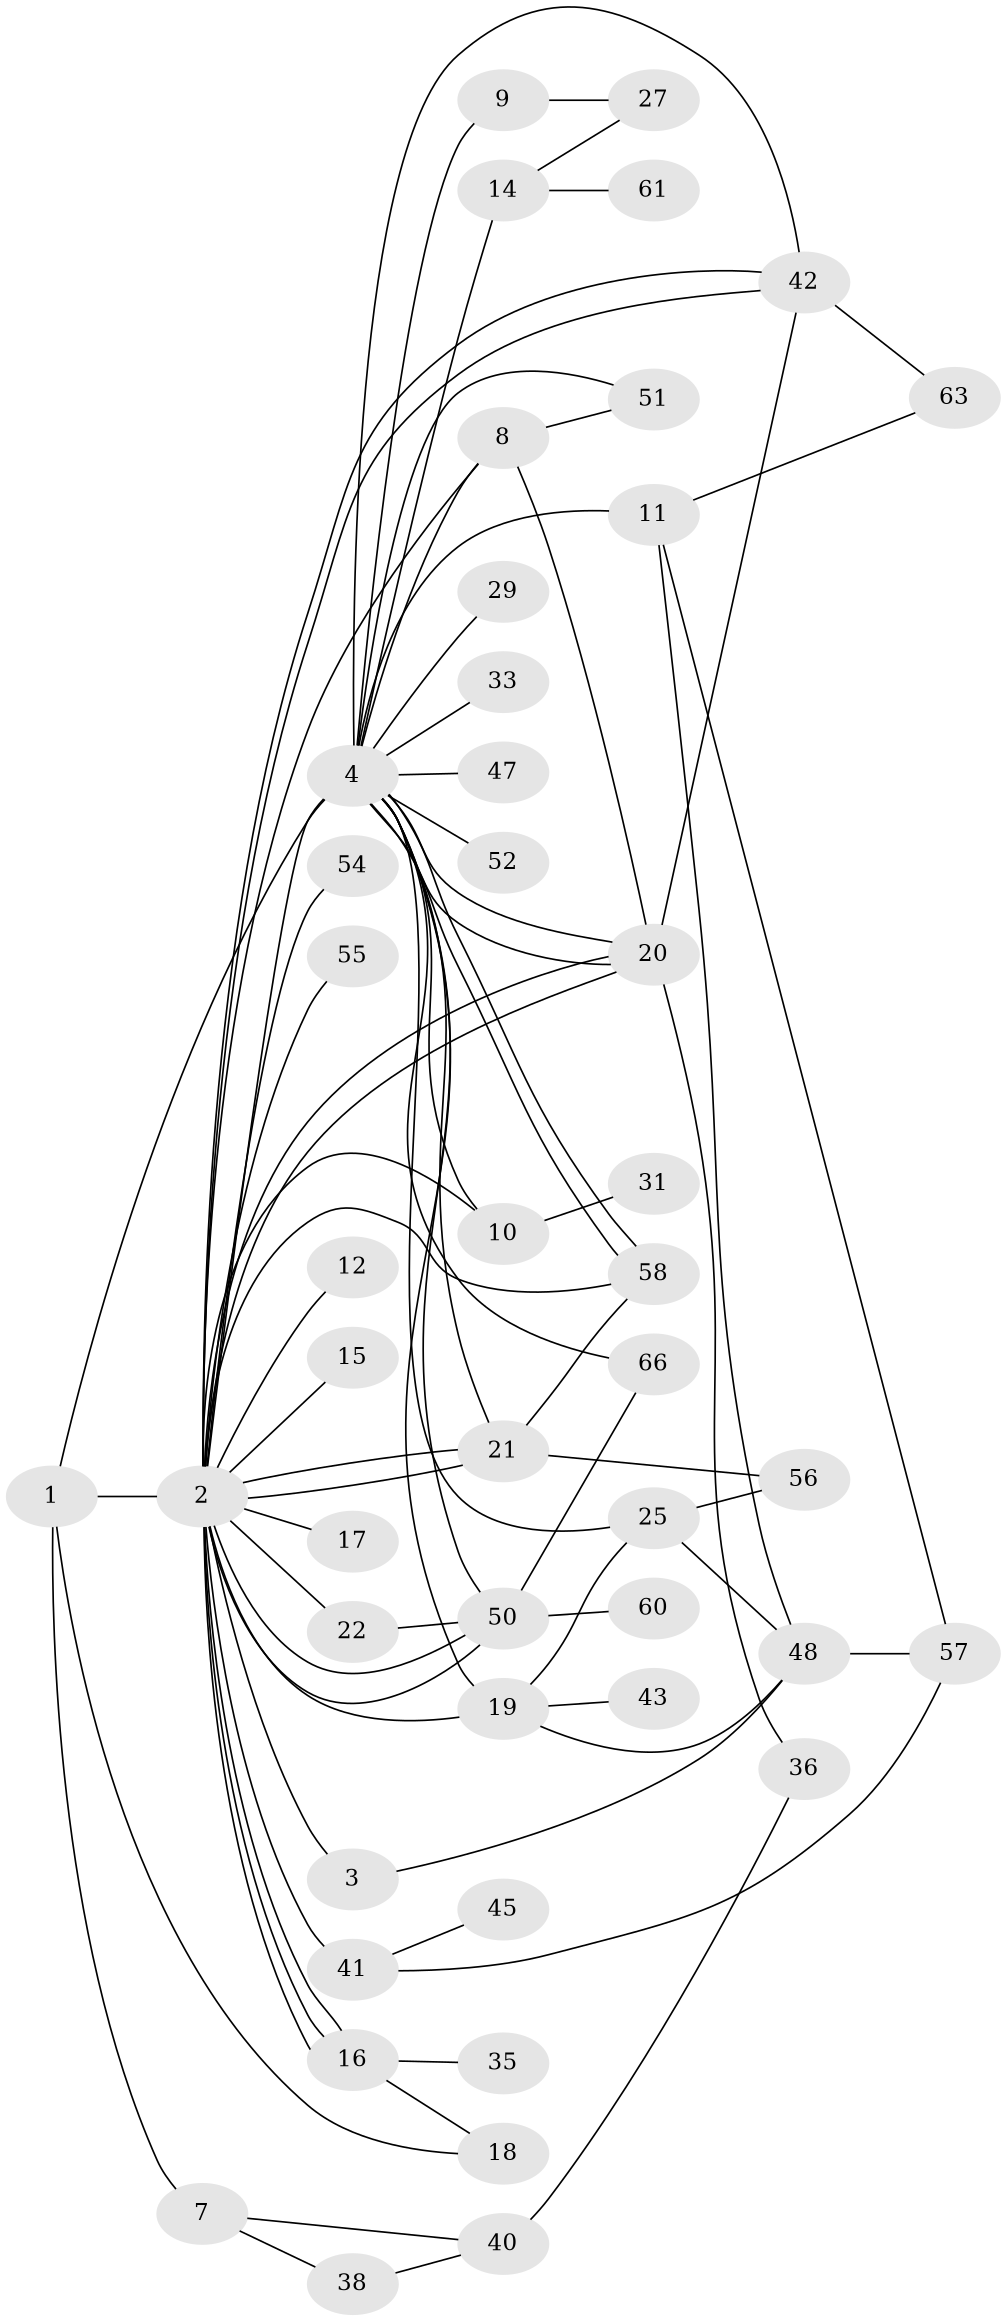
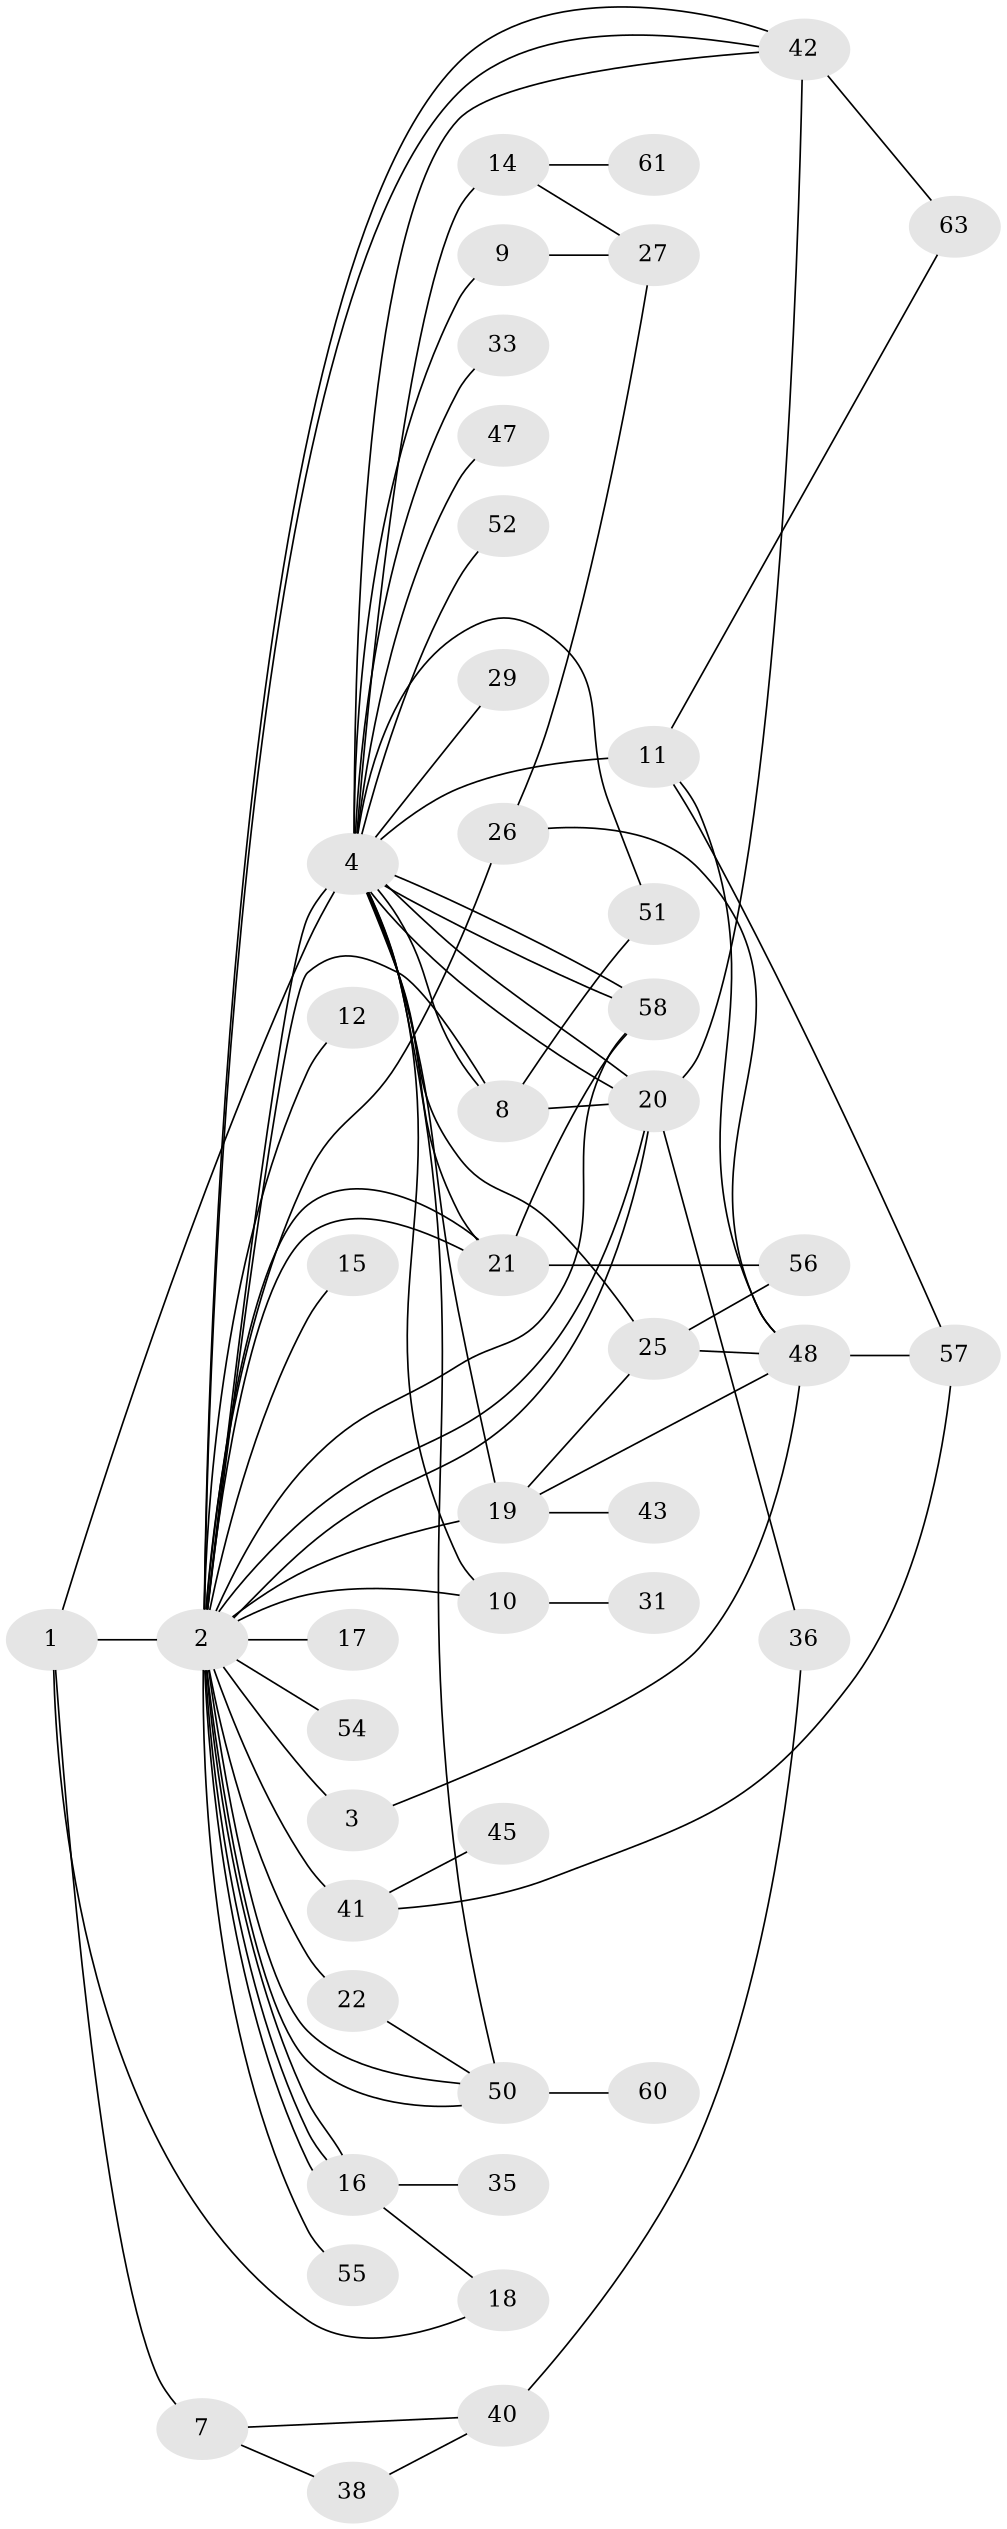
none -> (503, 834)
(654, 1364) -> none
